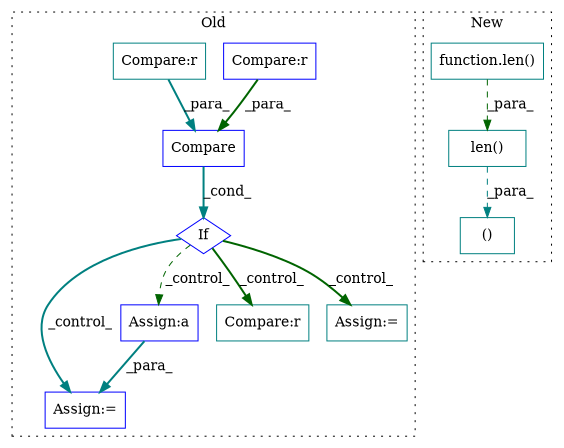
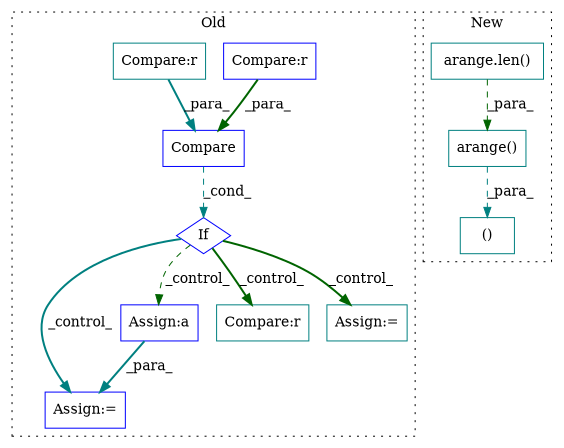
(487, 61) -> (487, 61)
(487, 148) -> (487, 148)
(204, 187) -> (204, 187)
